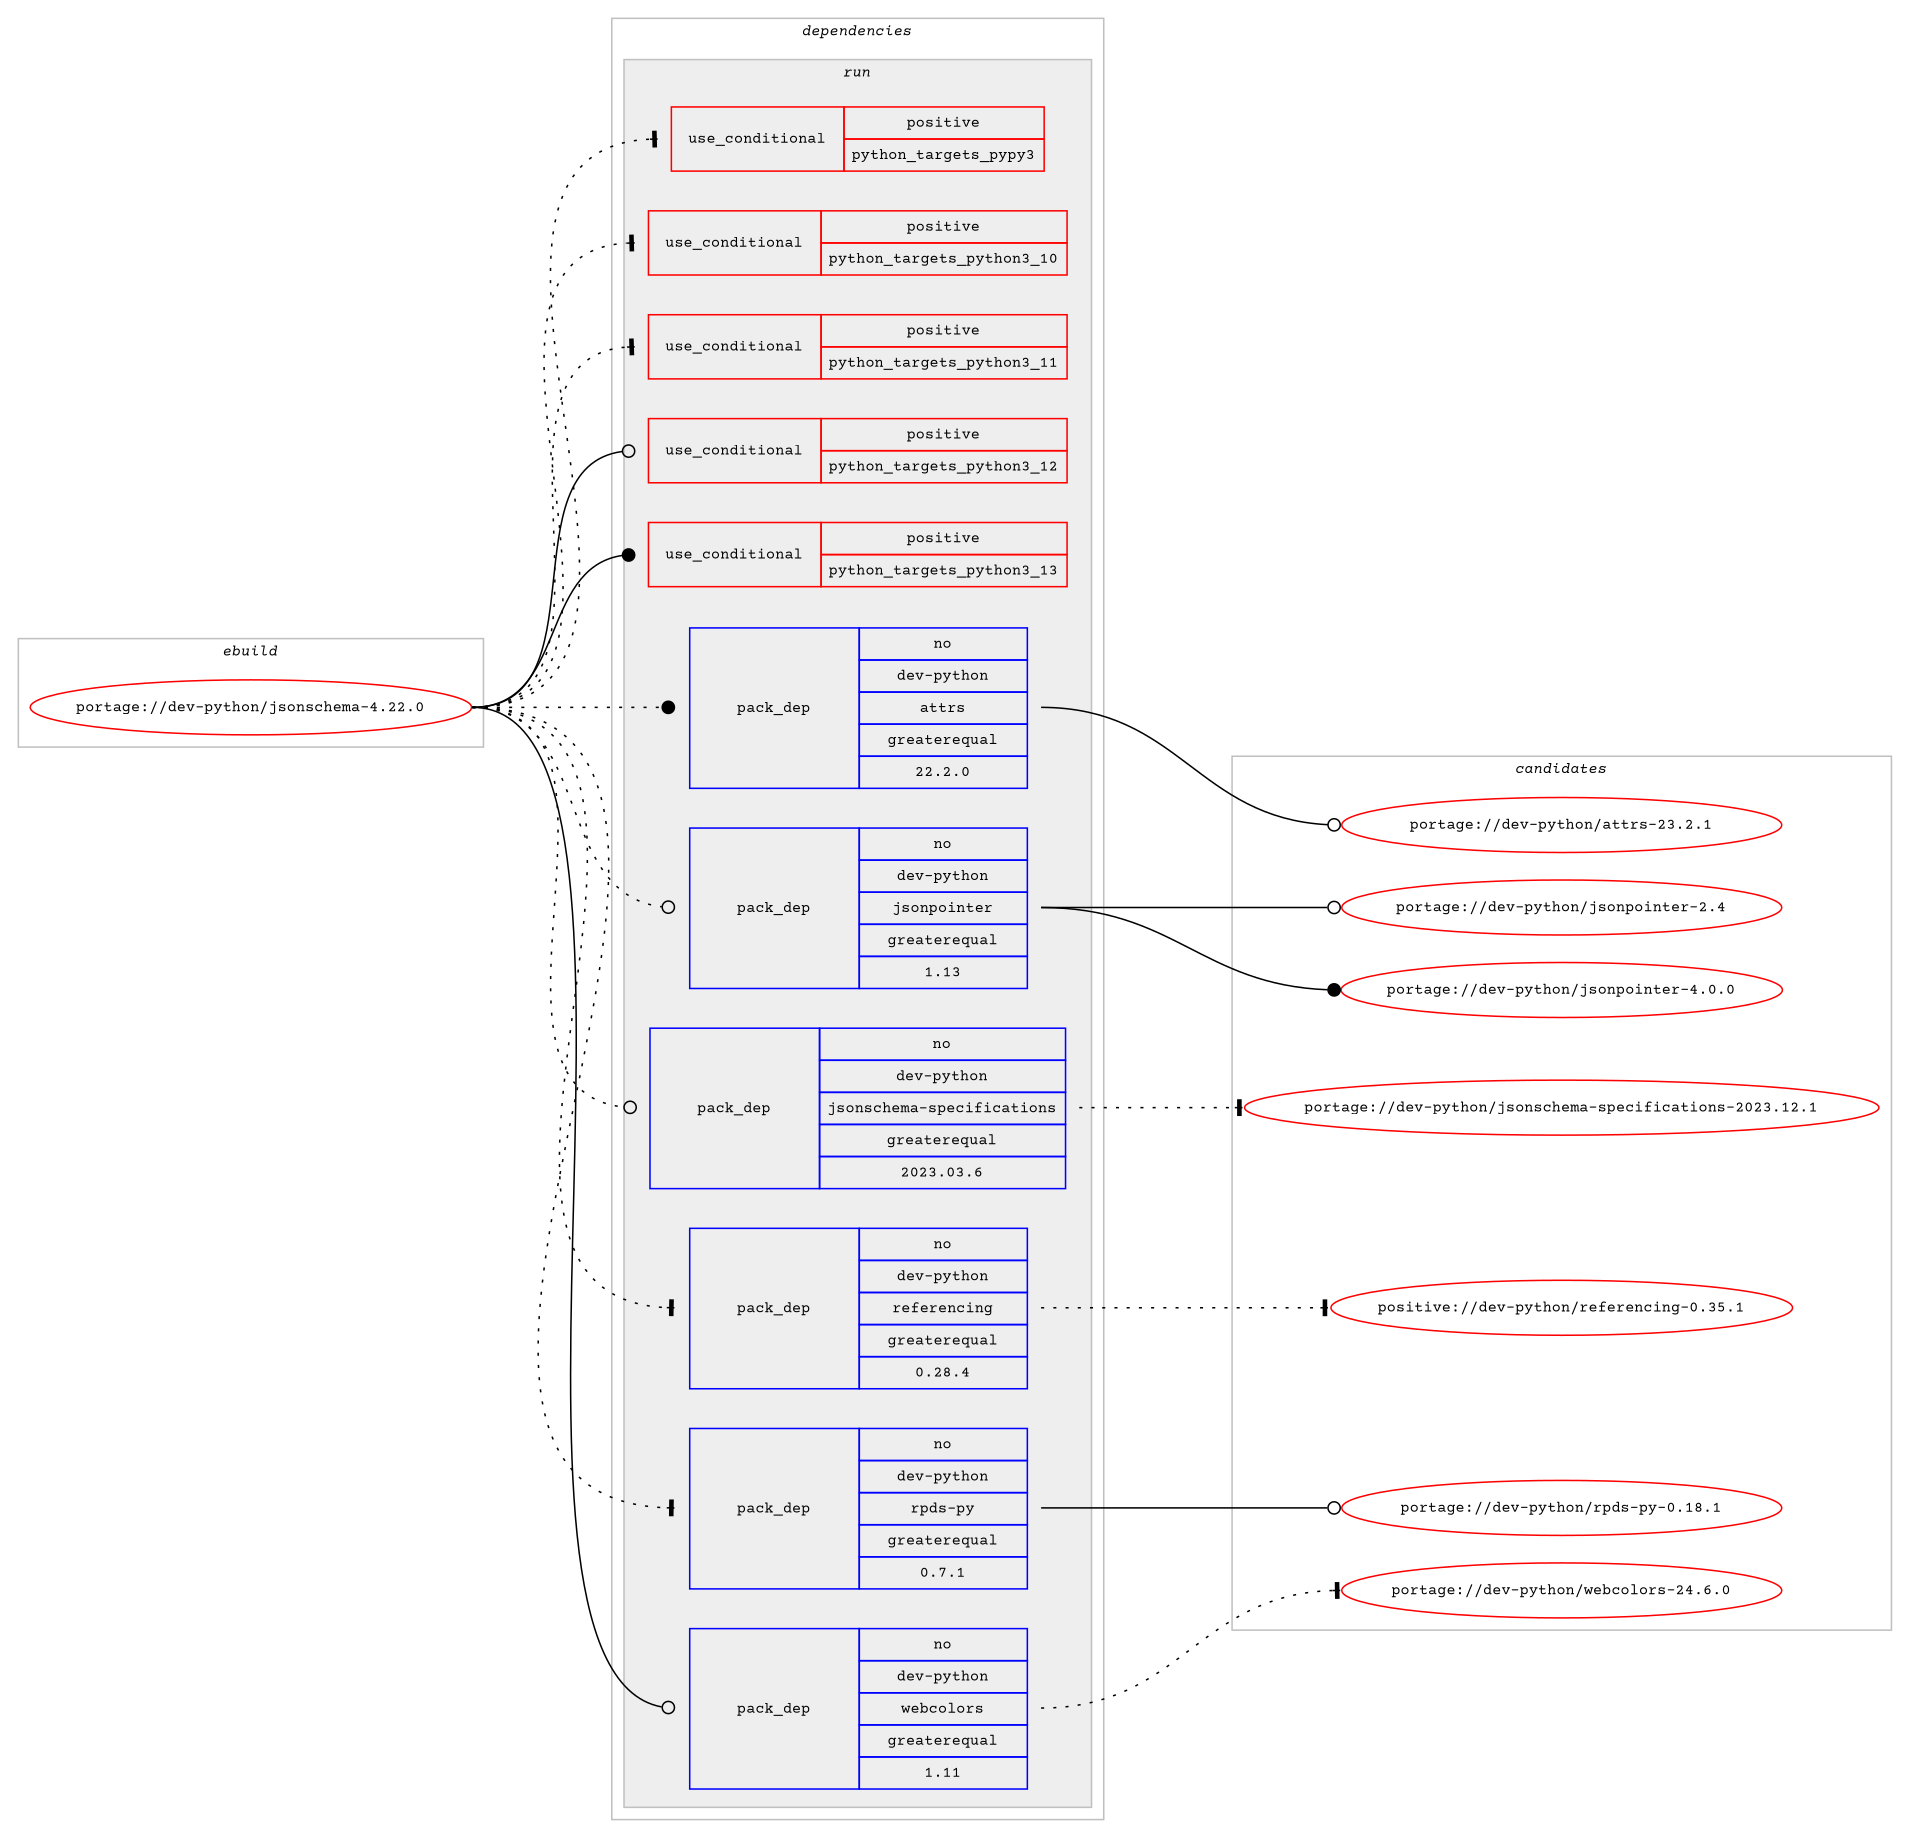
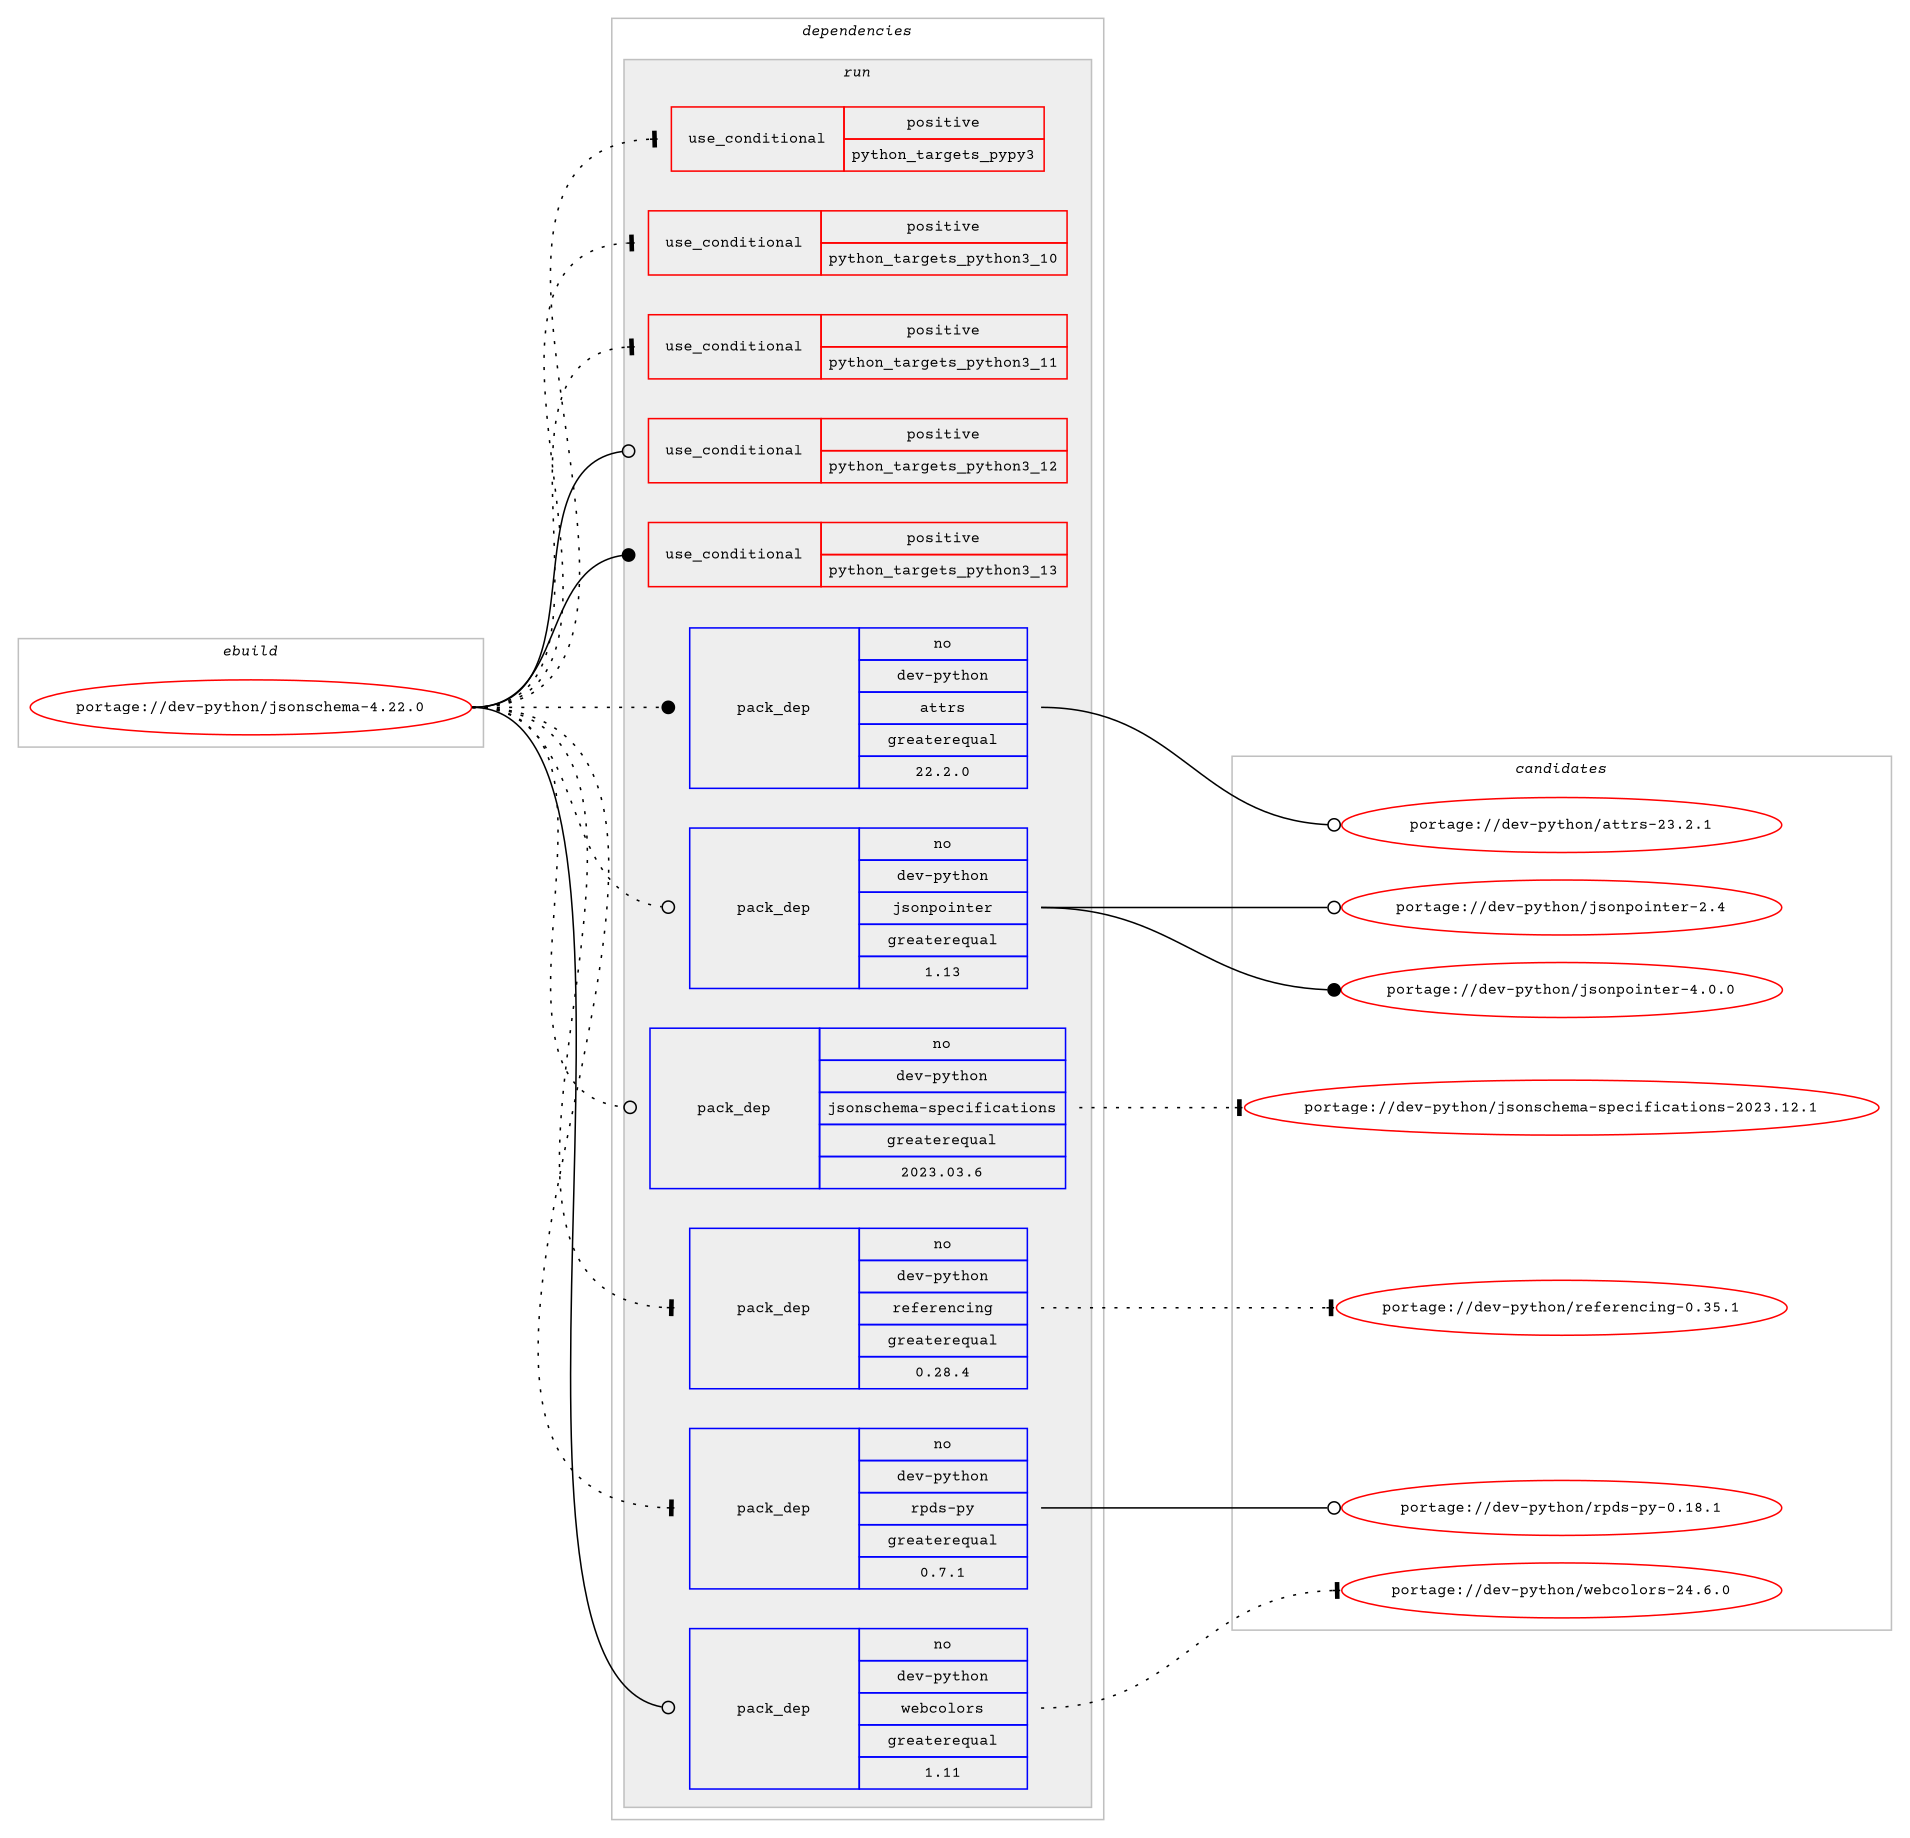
(1562, 1308) -> (1562, 1308)
